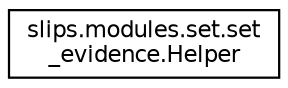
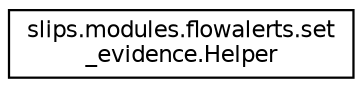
(144, 44) -> (181, 44)
